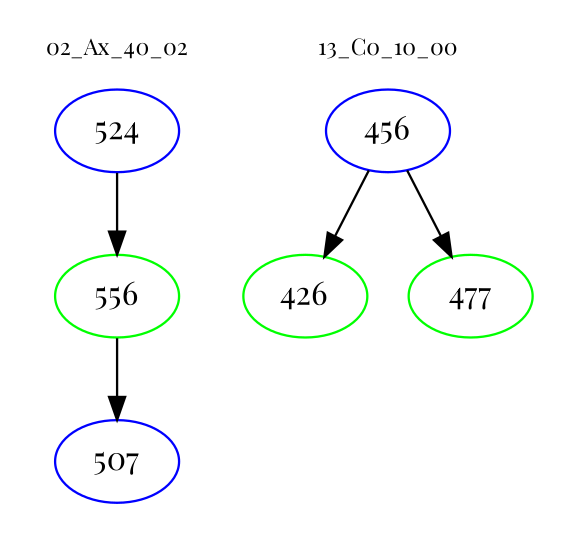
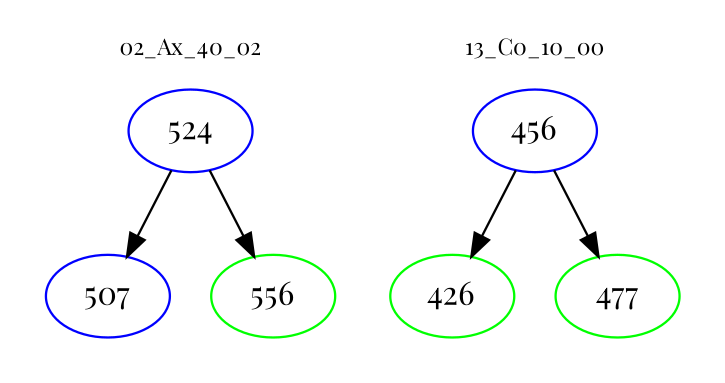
(117, 368) -> (155, 203)
